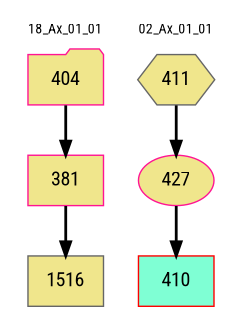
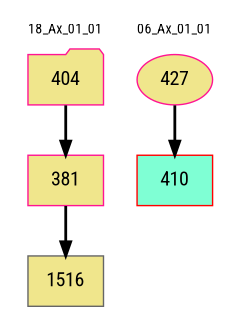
(176, 30) -> (175, 30)
(176, 80) -> none
